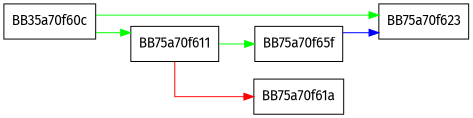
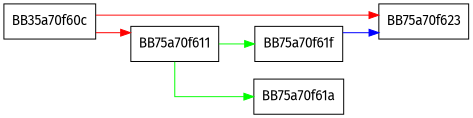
(233, 15) -> (233, 15)
(108, 33) -> (108, 33)
(299, 44) -> (299, 44)
(192, 97) -> (192, 97)
